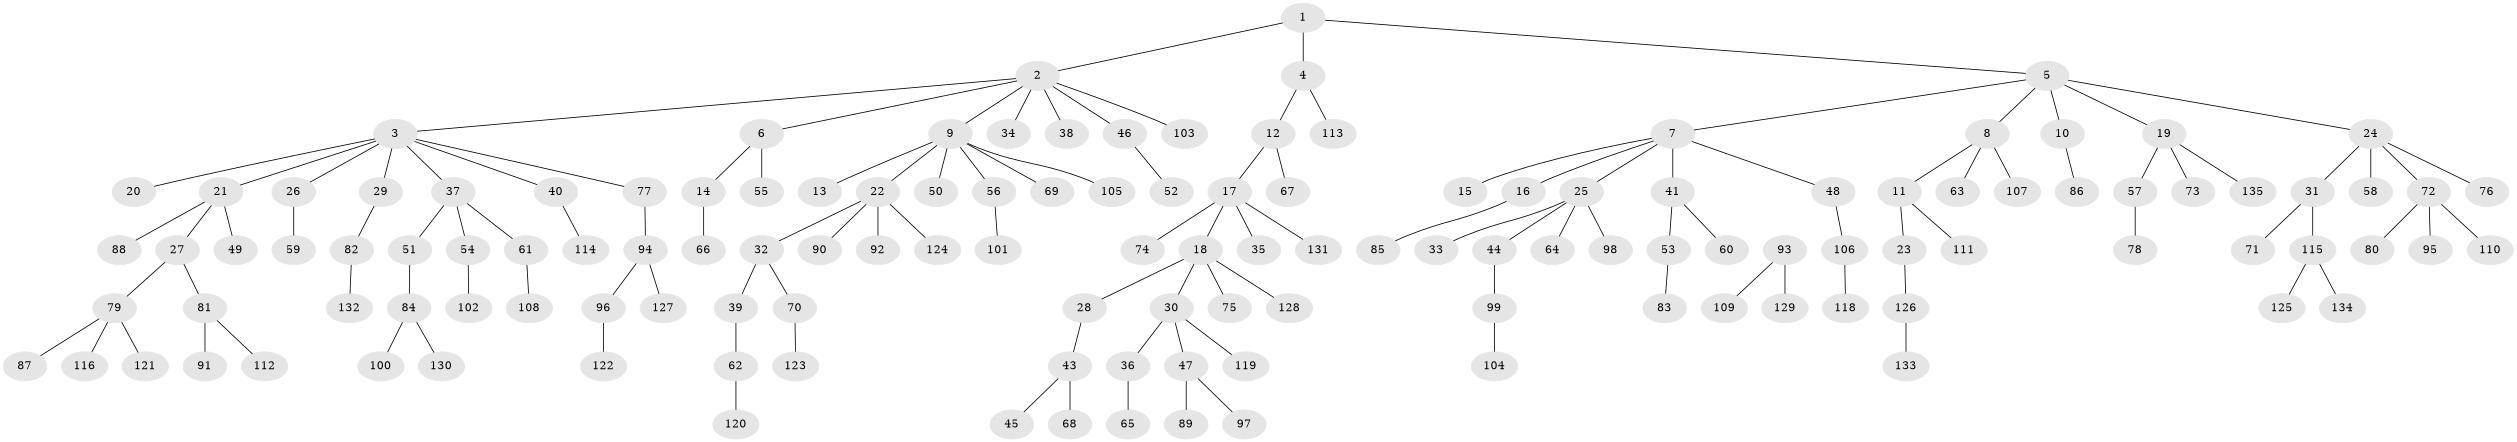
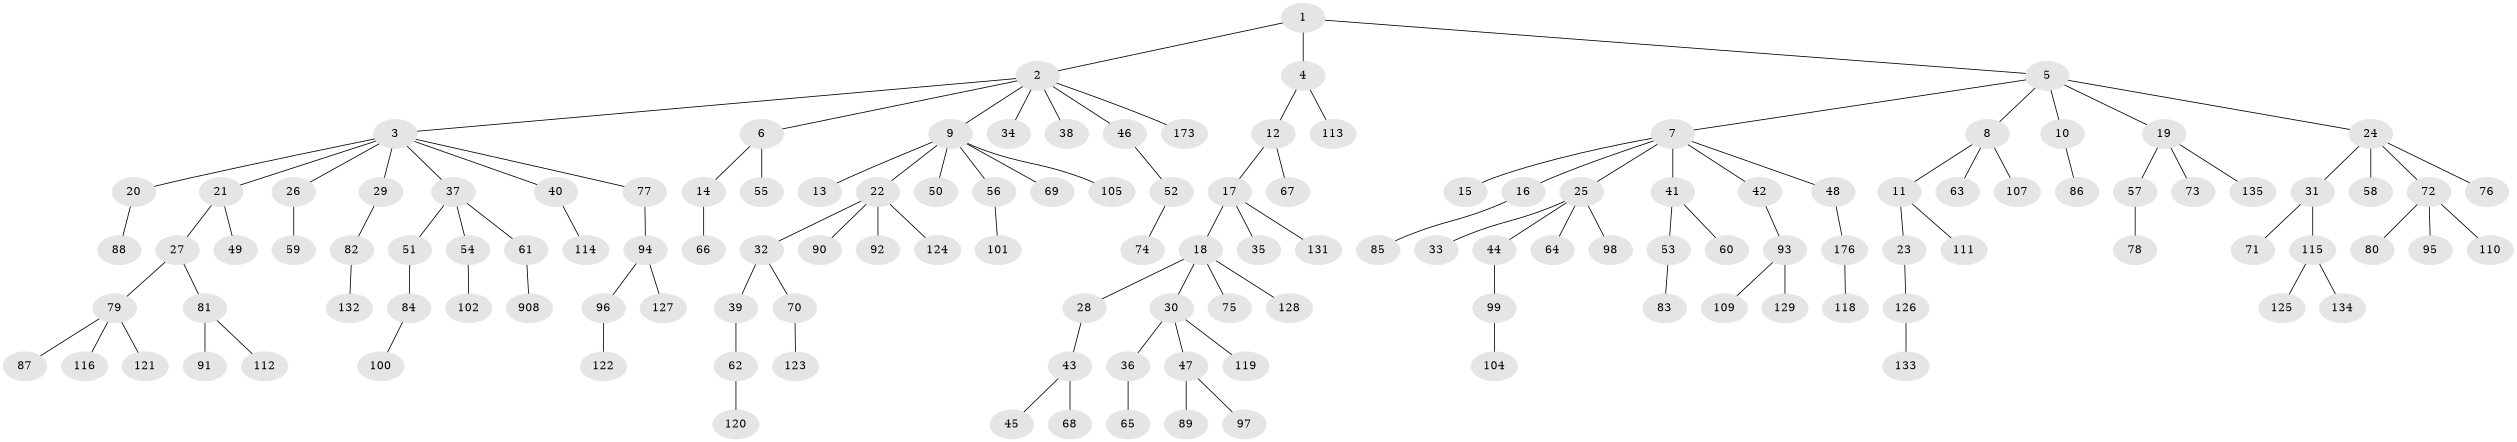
(1185, 134) -> (1185, 134)
none -> (1760, 192)
(170, 221) -> (127, 221)
(1186, 221) -> (1157, 221)
(1845, 250) -> (1845, 250)
(529, 308) -> (529, 308)
(441, 366) -> none
